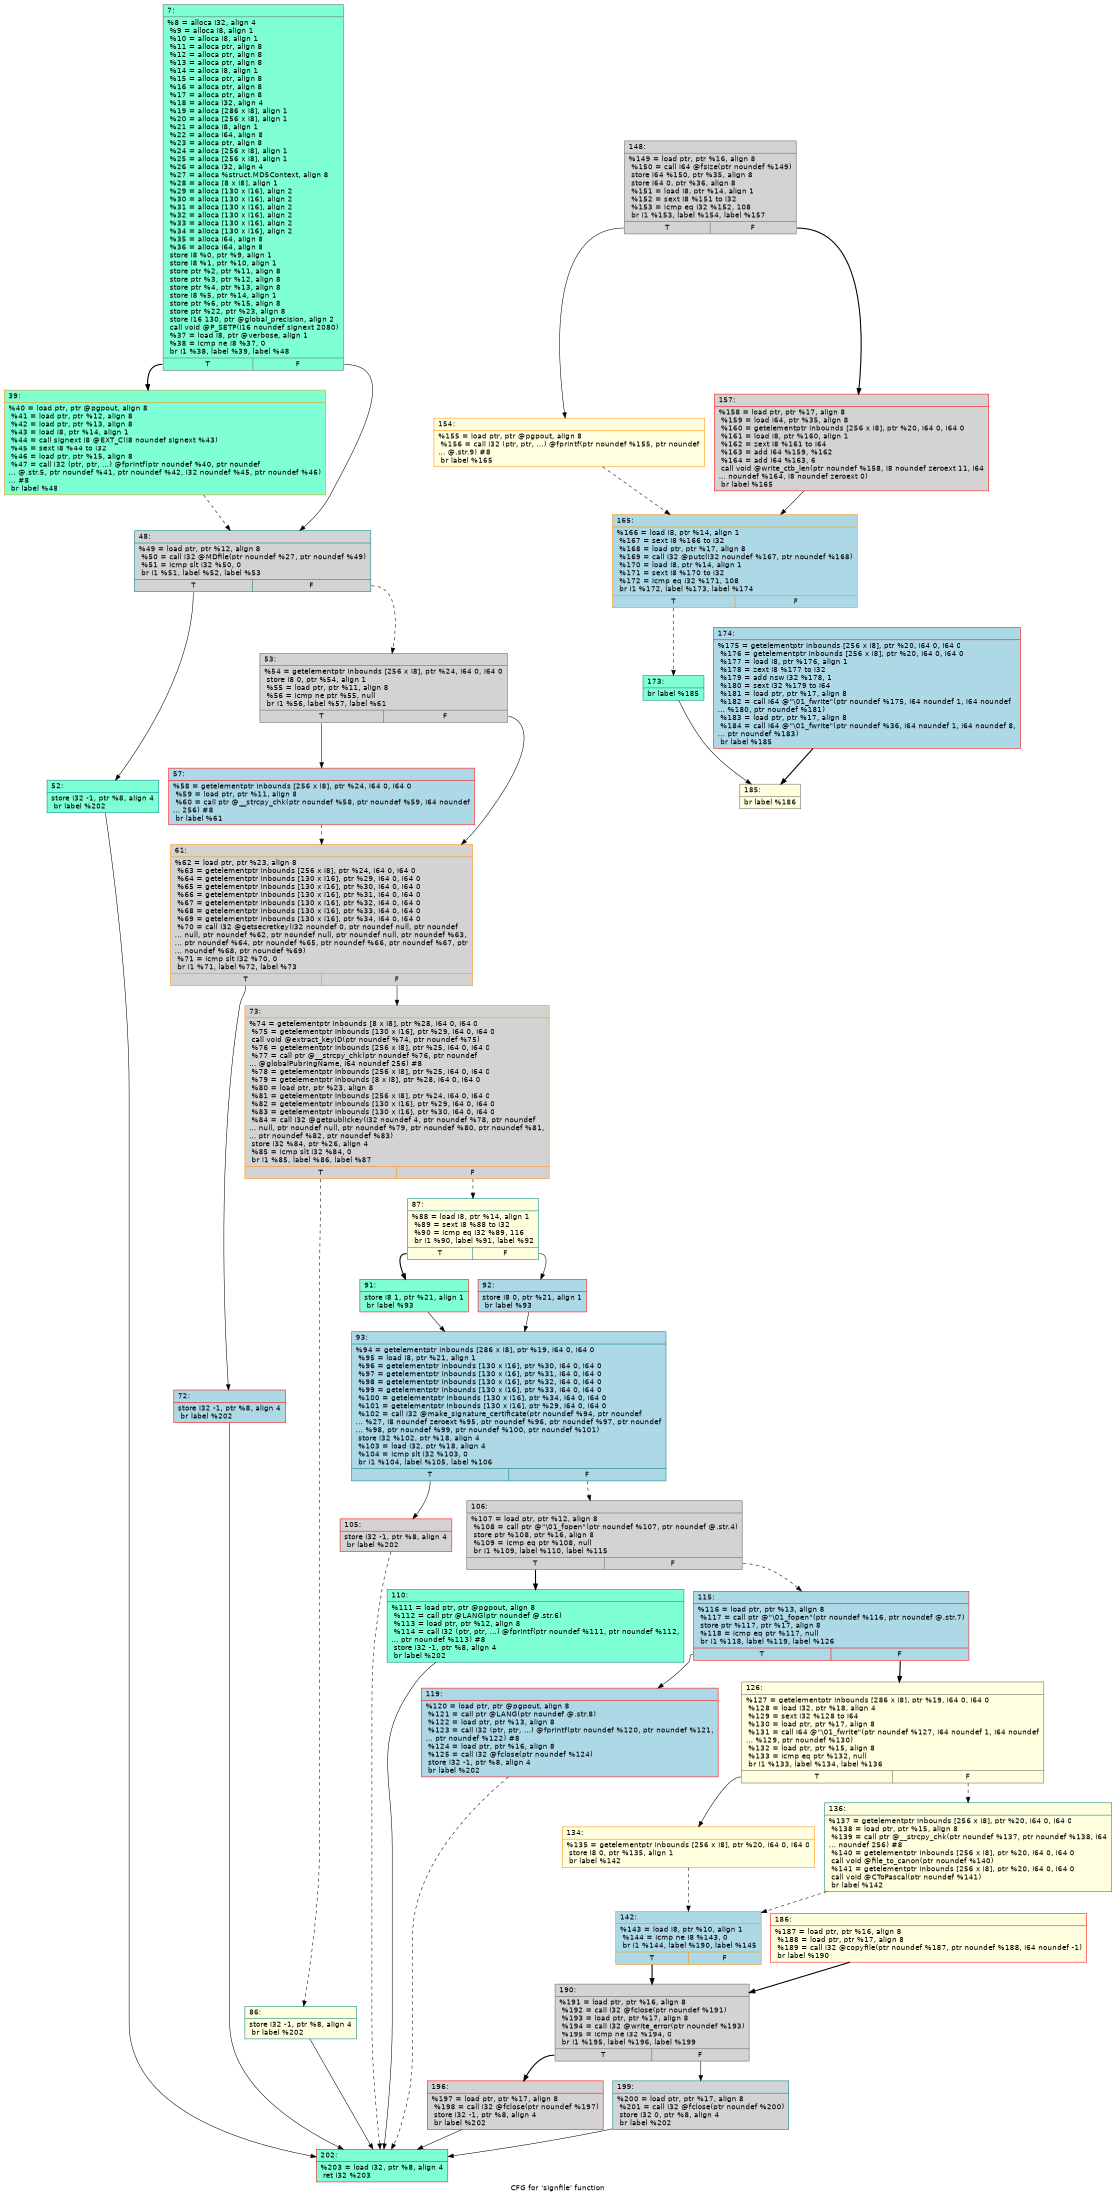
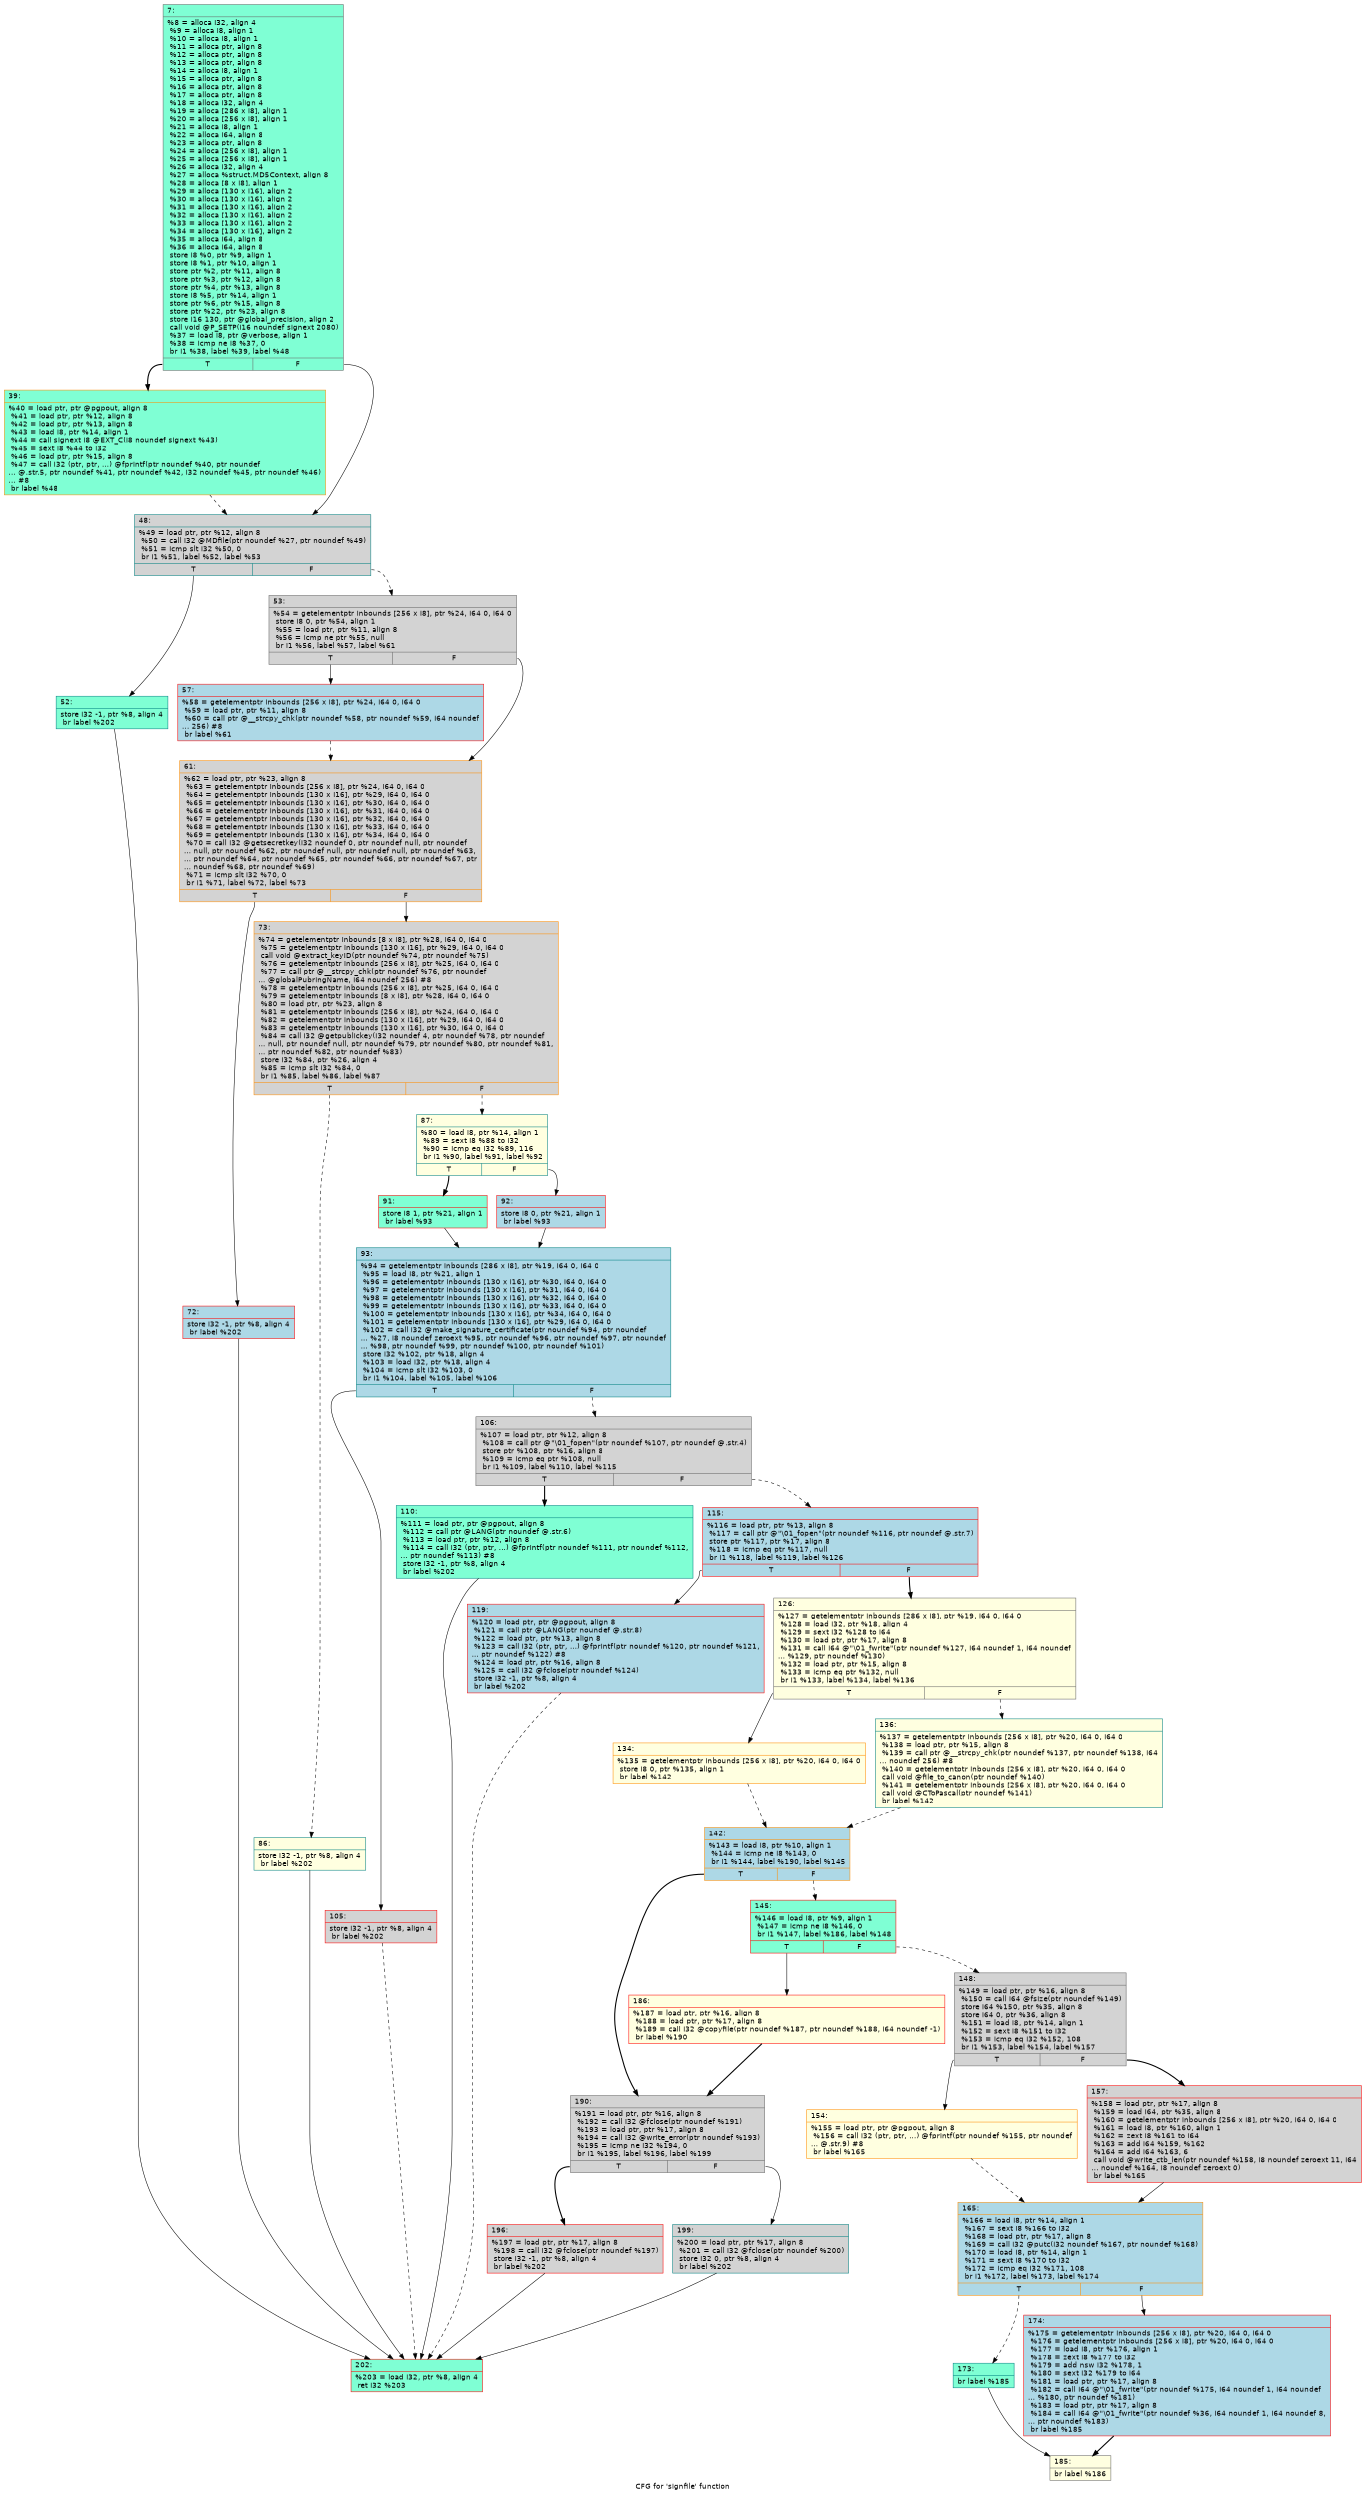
(471, 1217) -> (480, 1133)
none -> (823, 1927)
none -> (1142, 2303)
